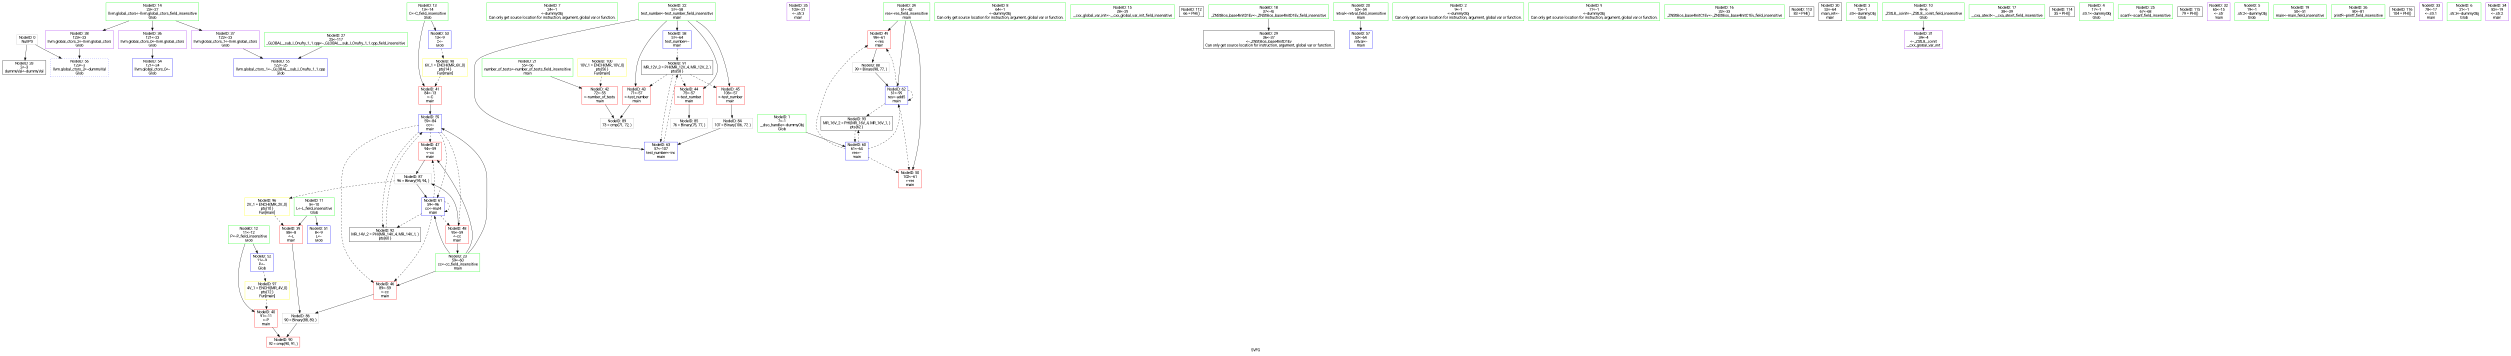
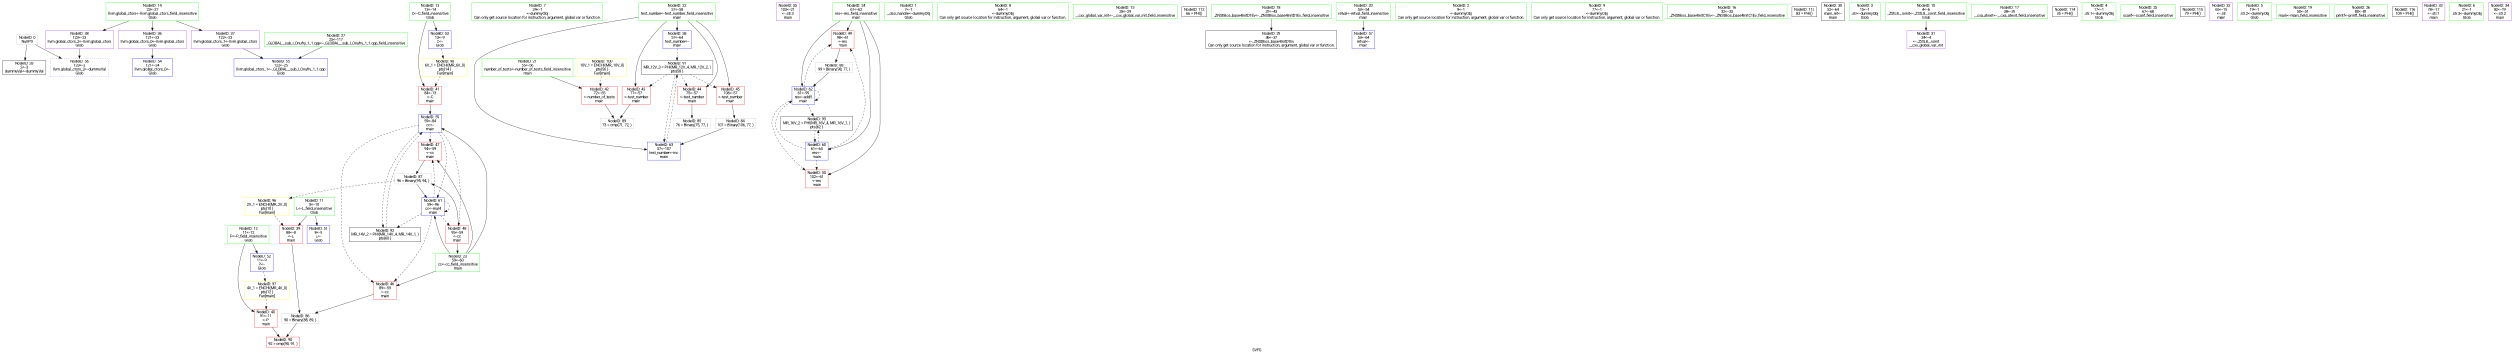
(821, 138) -> (870, 95)
